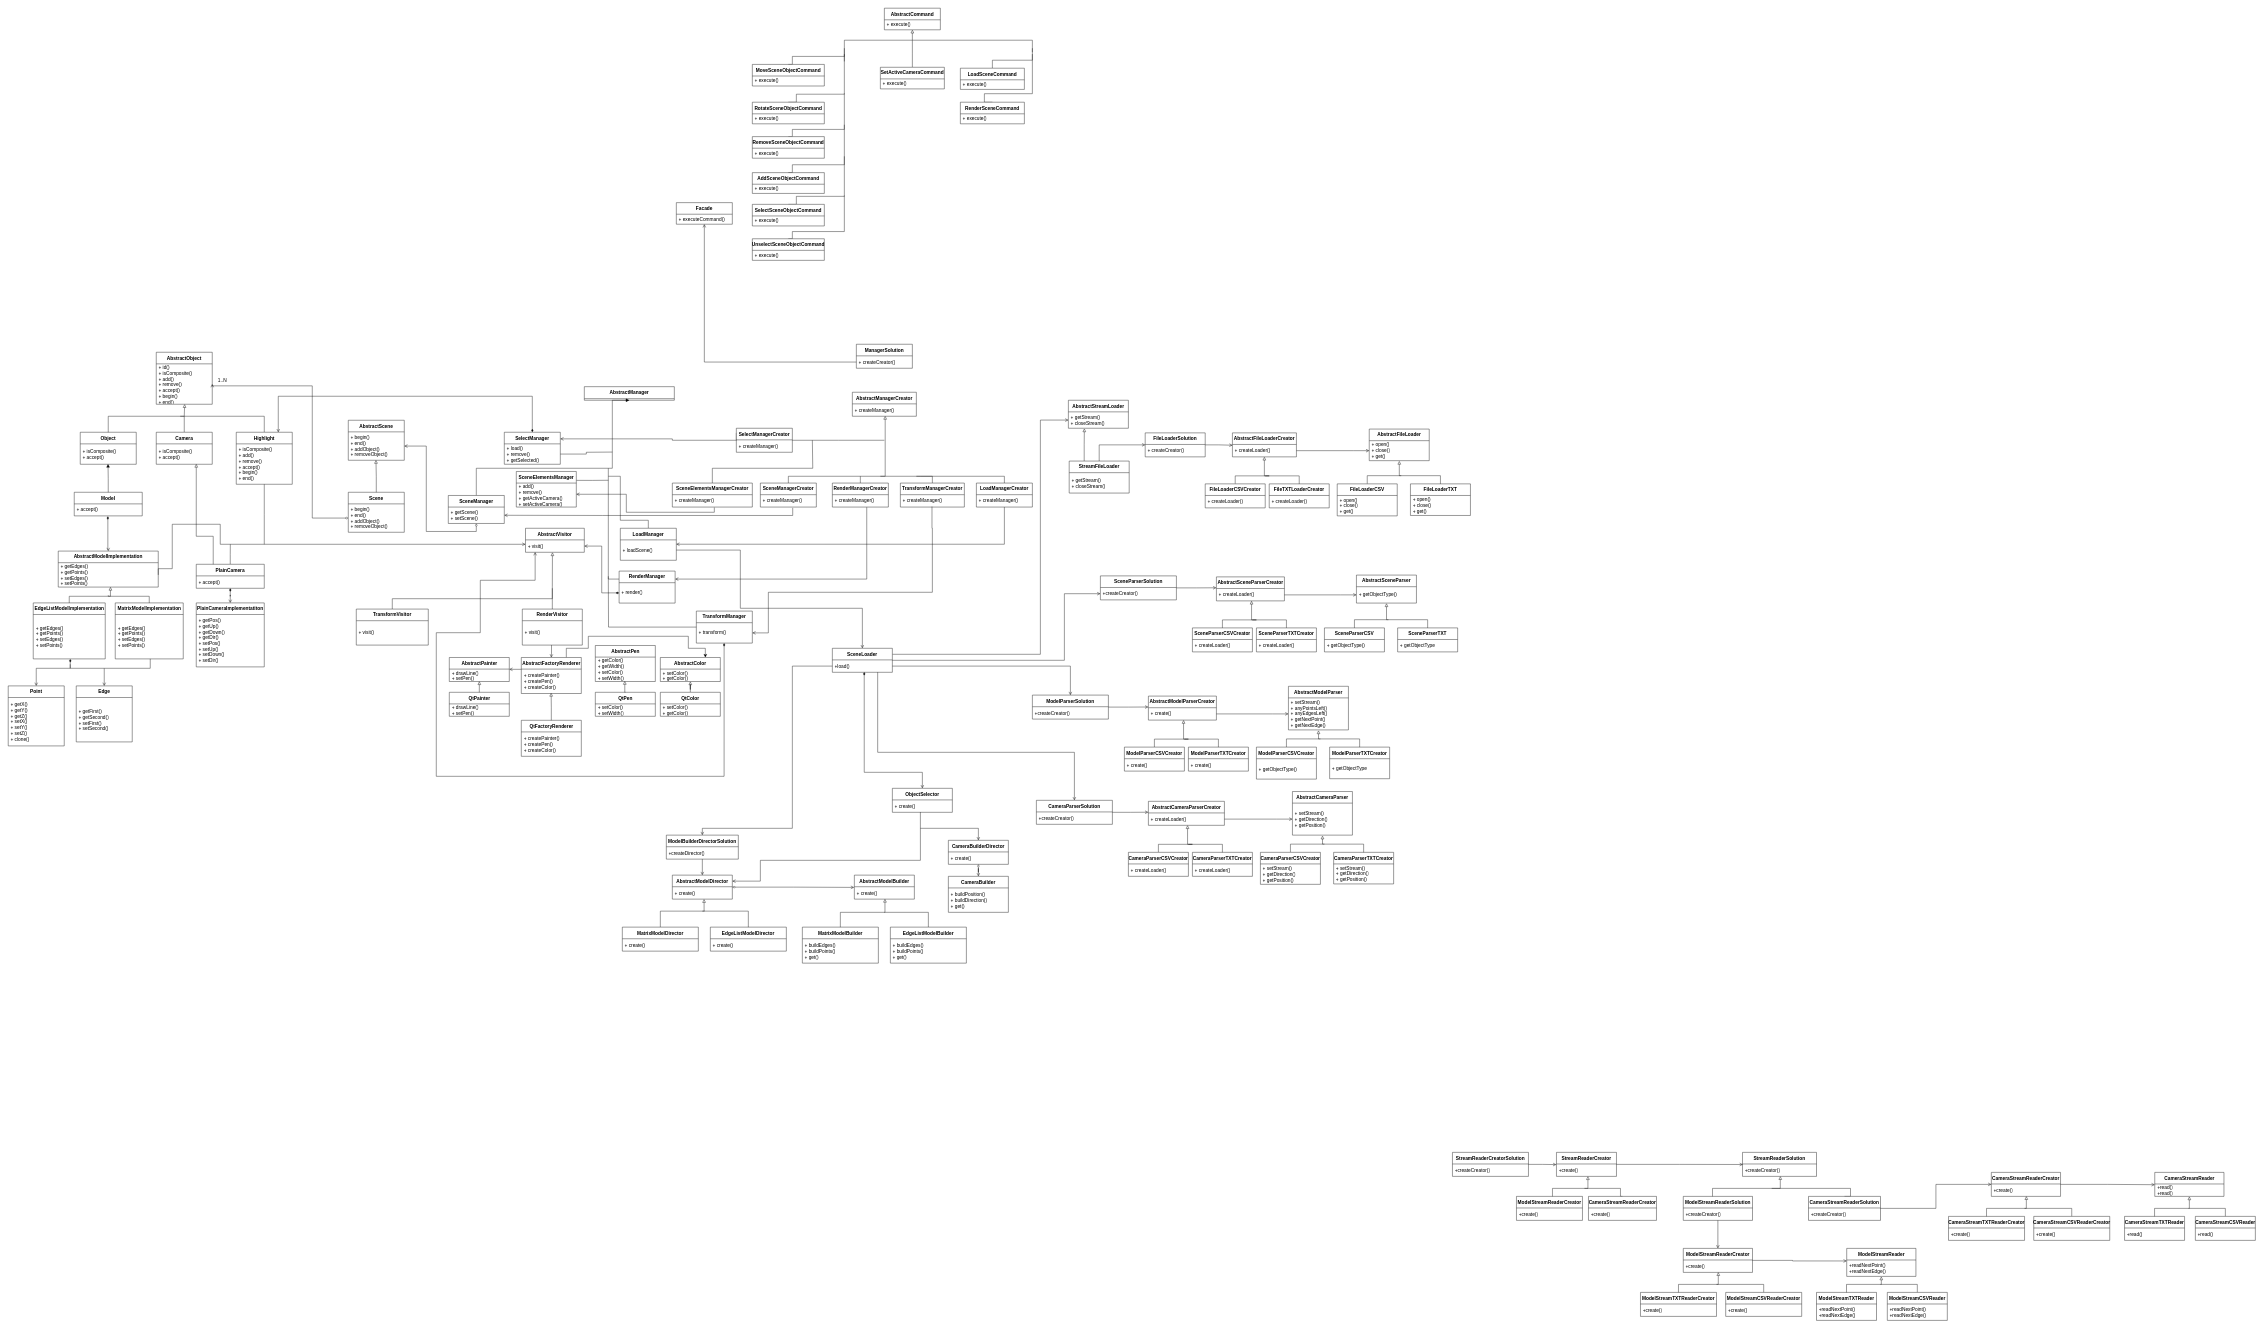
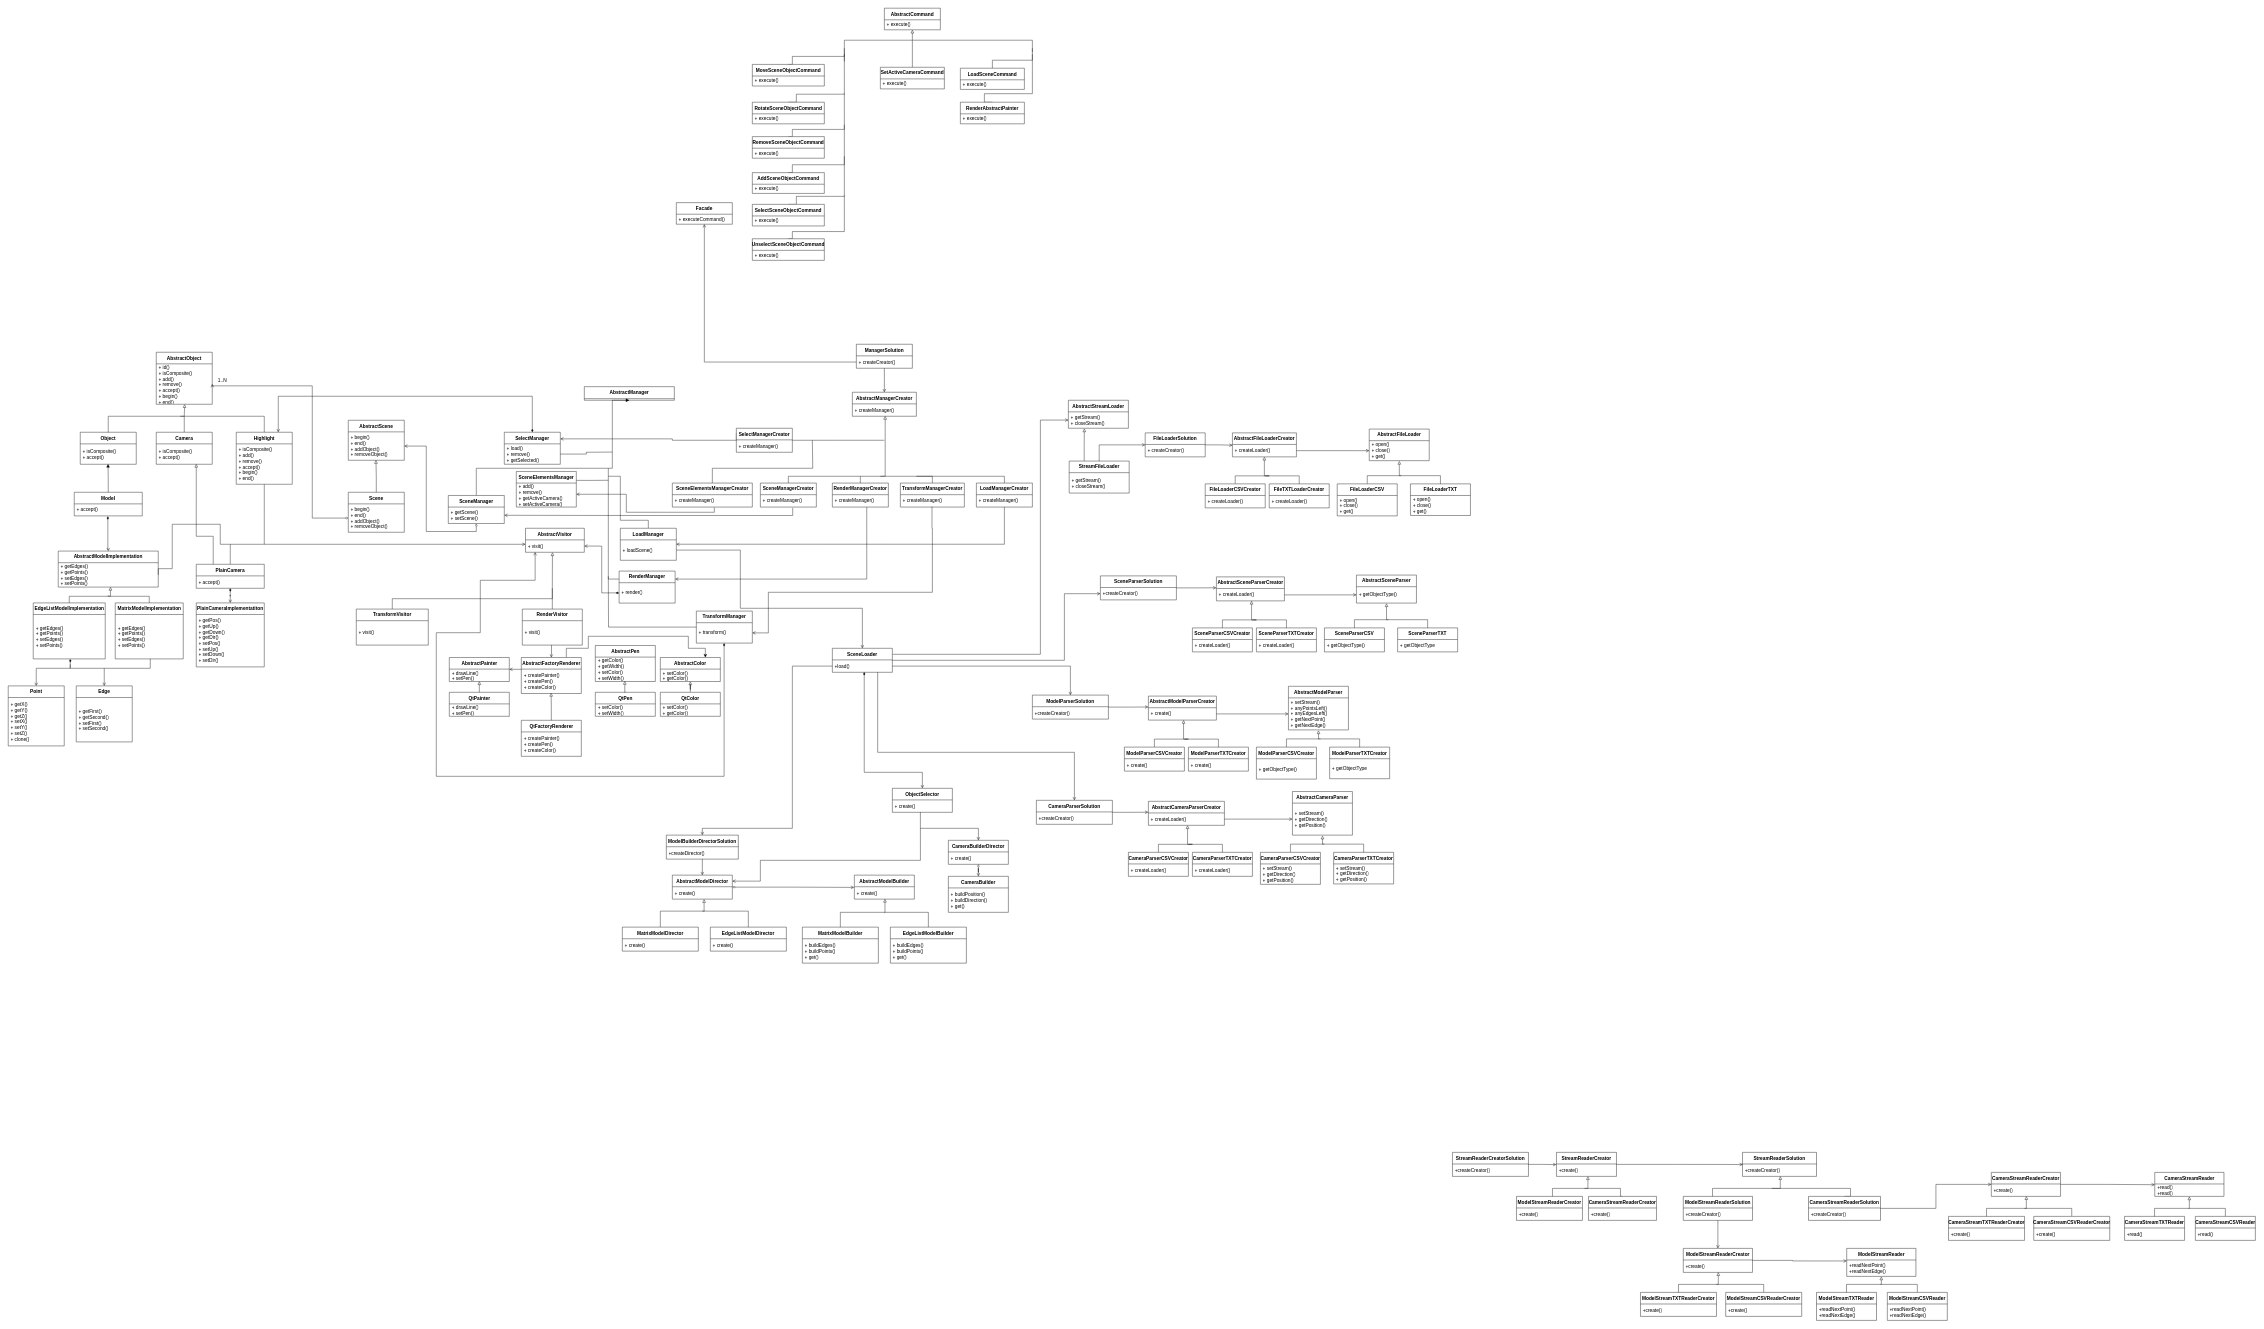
(992, 108) -> (992, 108)
none -> (884, 380)
